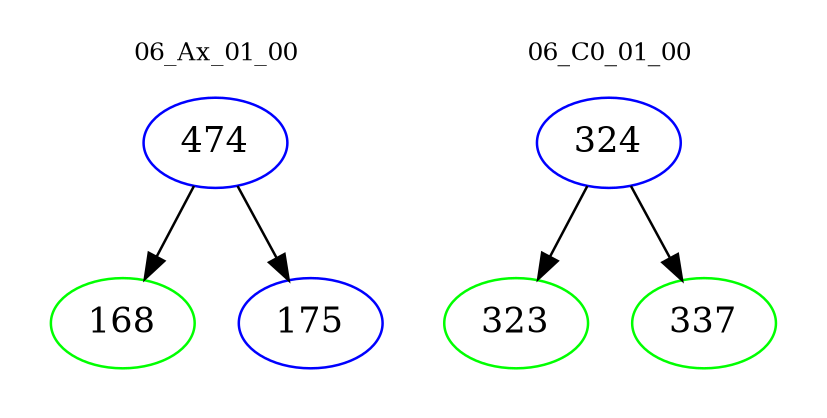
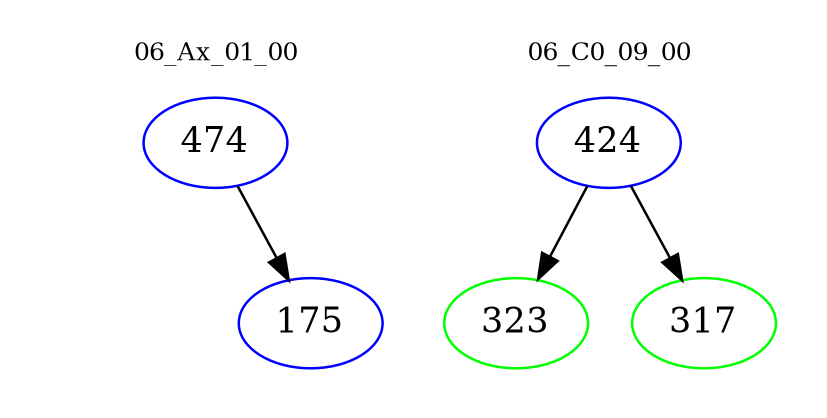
(610, 54) -> (610, 54)
(609, 143) -> (609, 143)
(123, 323) -> none
(704, 323) -> (704, 323)
